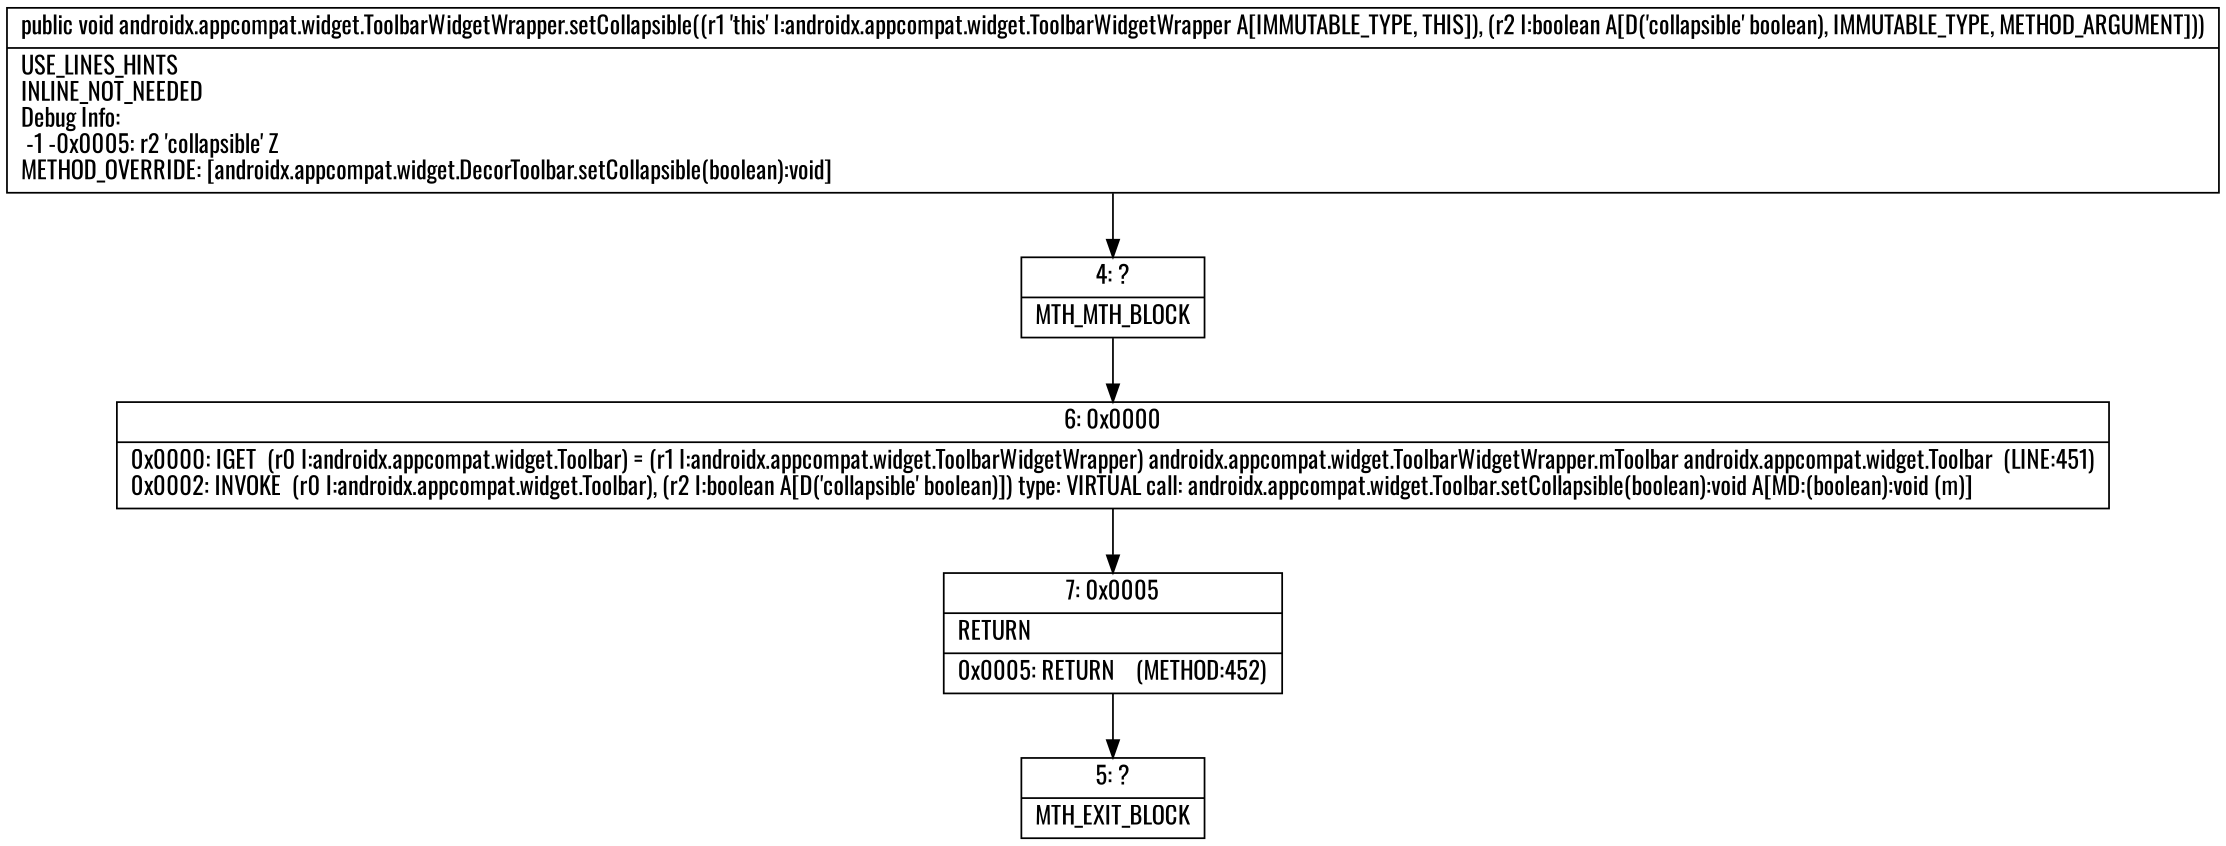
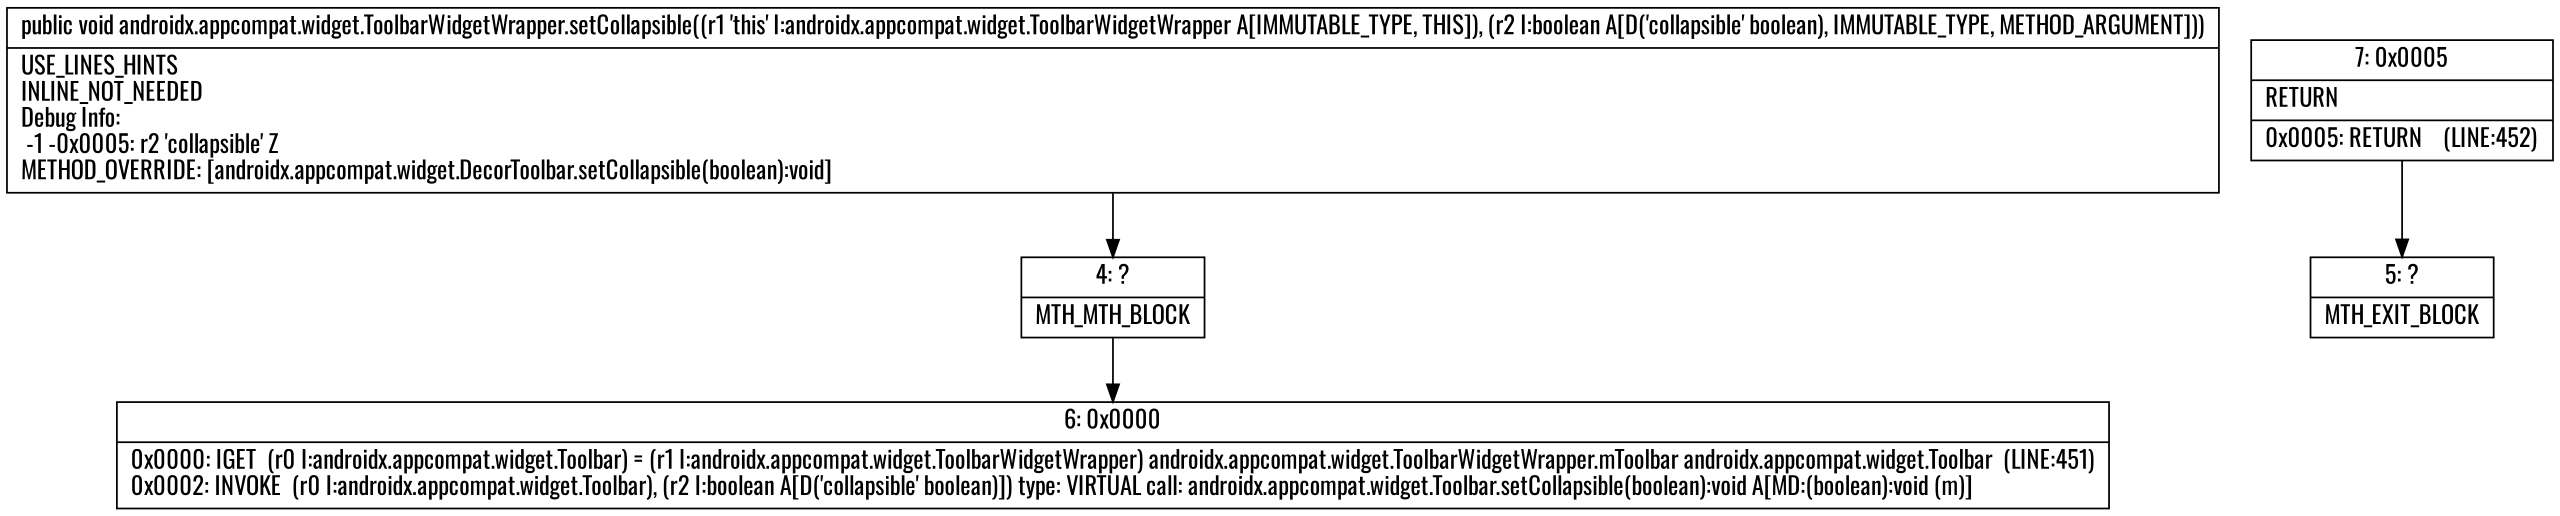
(1113, 532) -> none
(1113, 672) -> (2402, 140)
